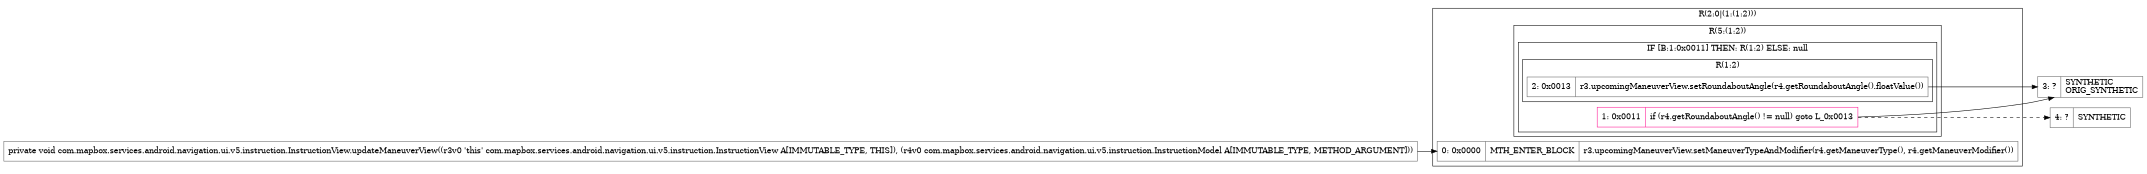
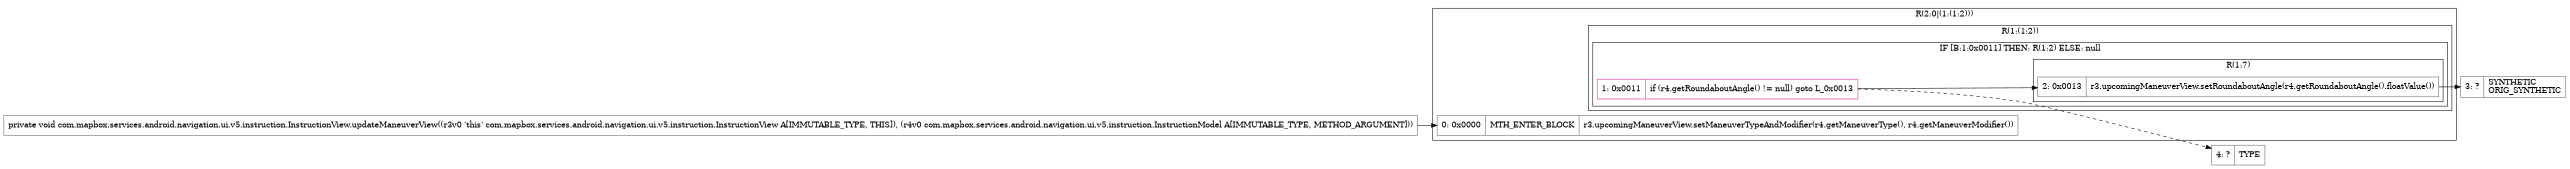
(1728, 32) -> (2020, 32)
(1728, 66) -> (2238, 66)
(1954, 112) -> (1945, 88)
(2102, 117) -> (2250, 155)
